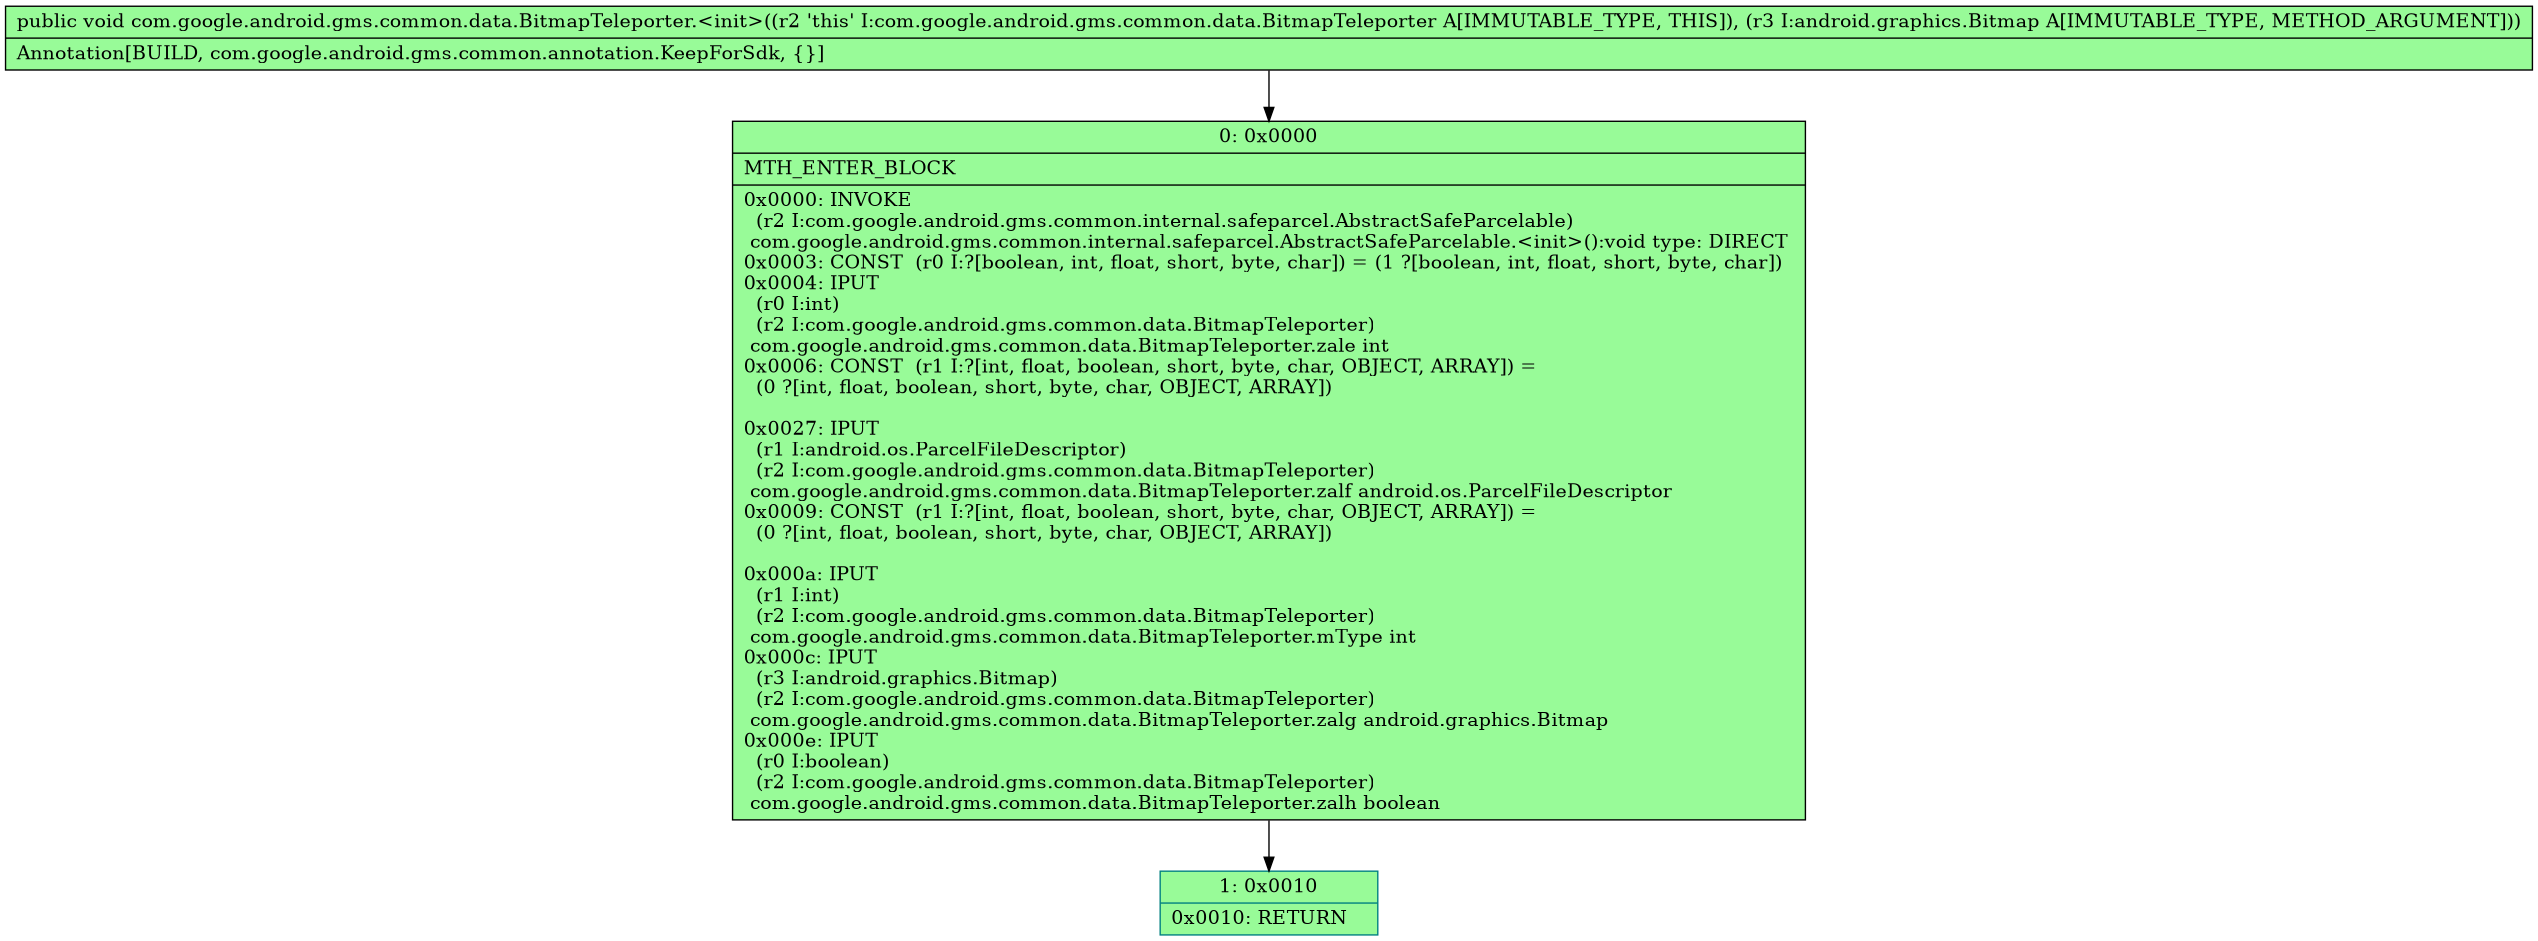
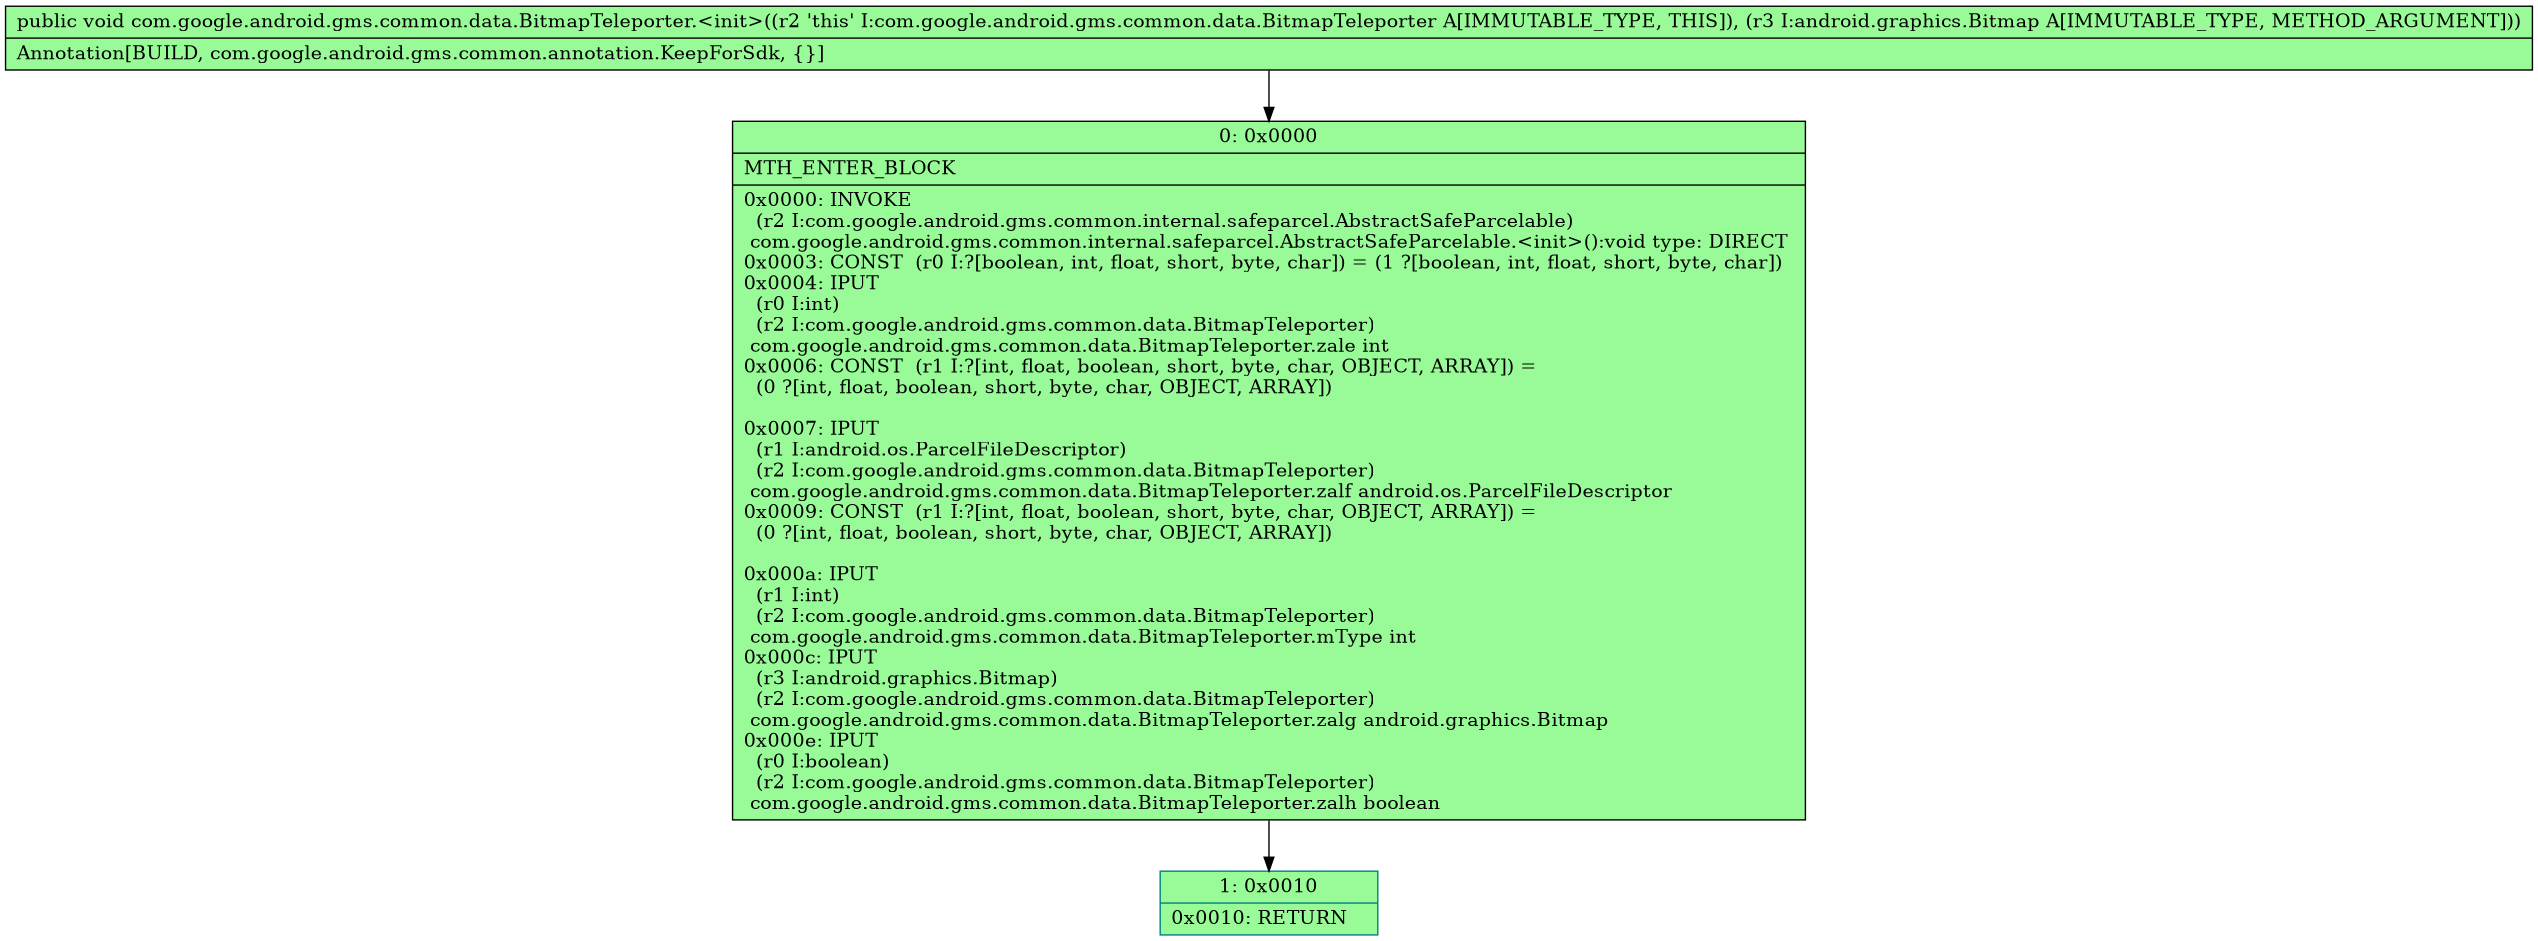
(818, 429) -> (818, 429)
